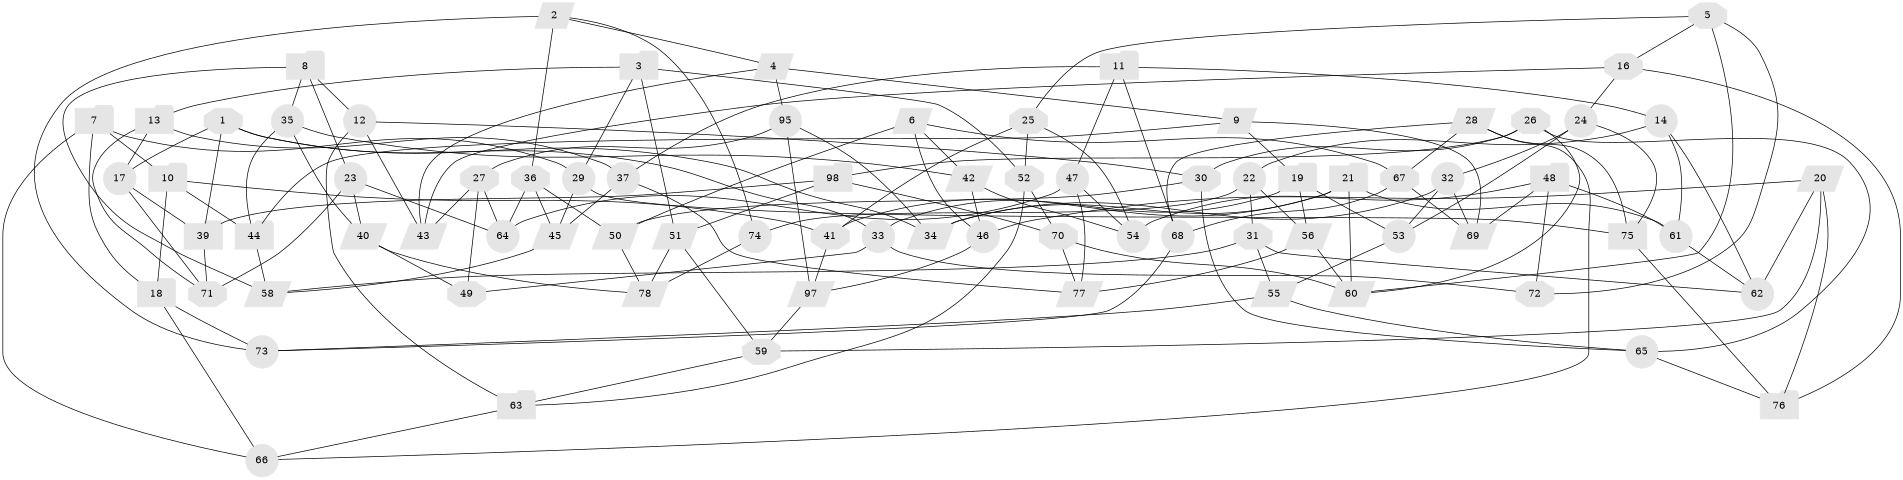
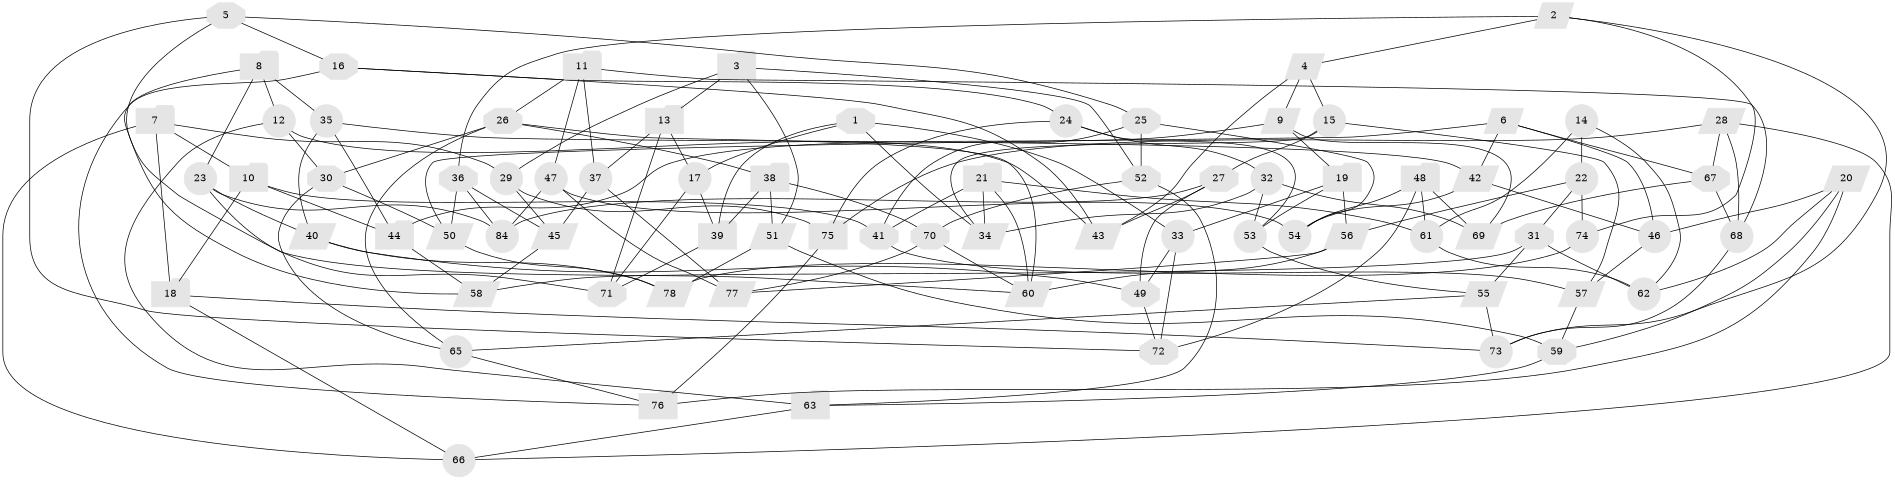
(1393, 80) -> (540, 95)
(786, 121) -> (1330, 121)
(833, 179) -> (770, 179)
(503, 236) -> (502, 236)
(811, 294) -> (1582, 294)
none -> (1148, 319)
